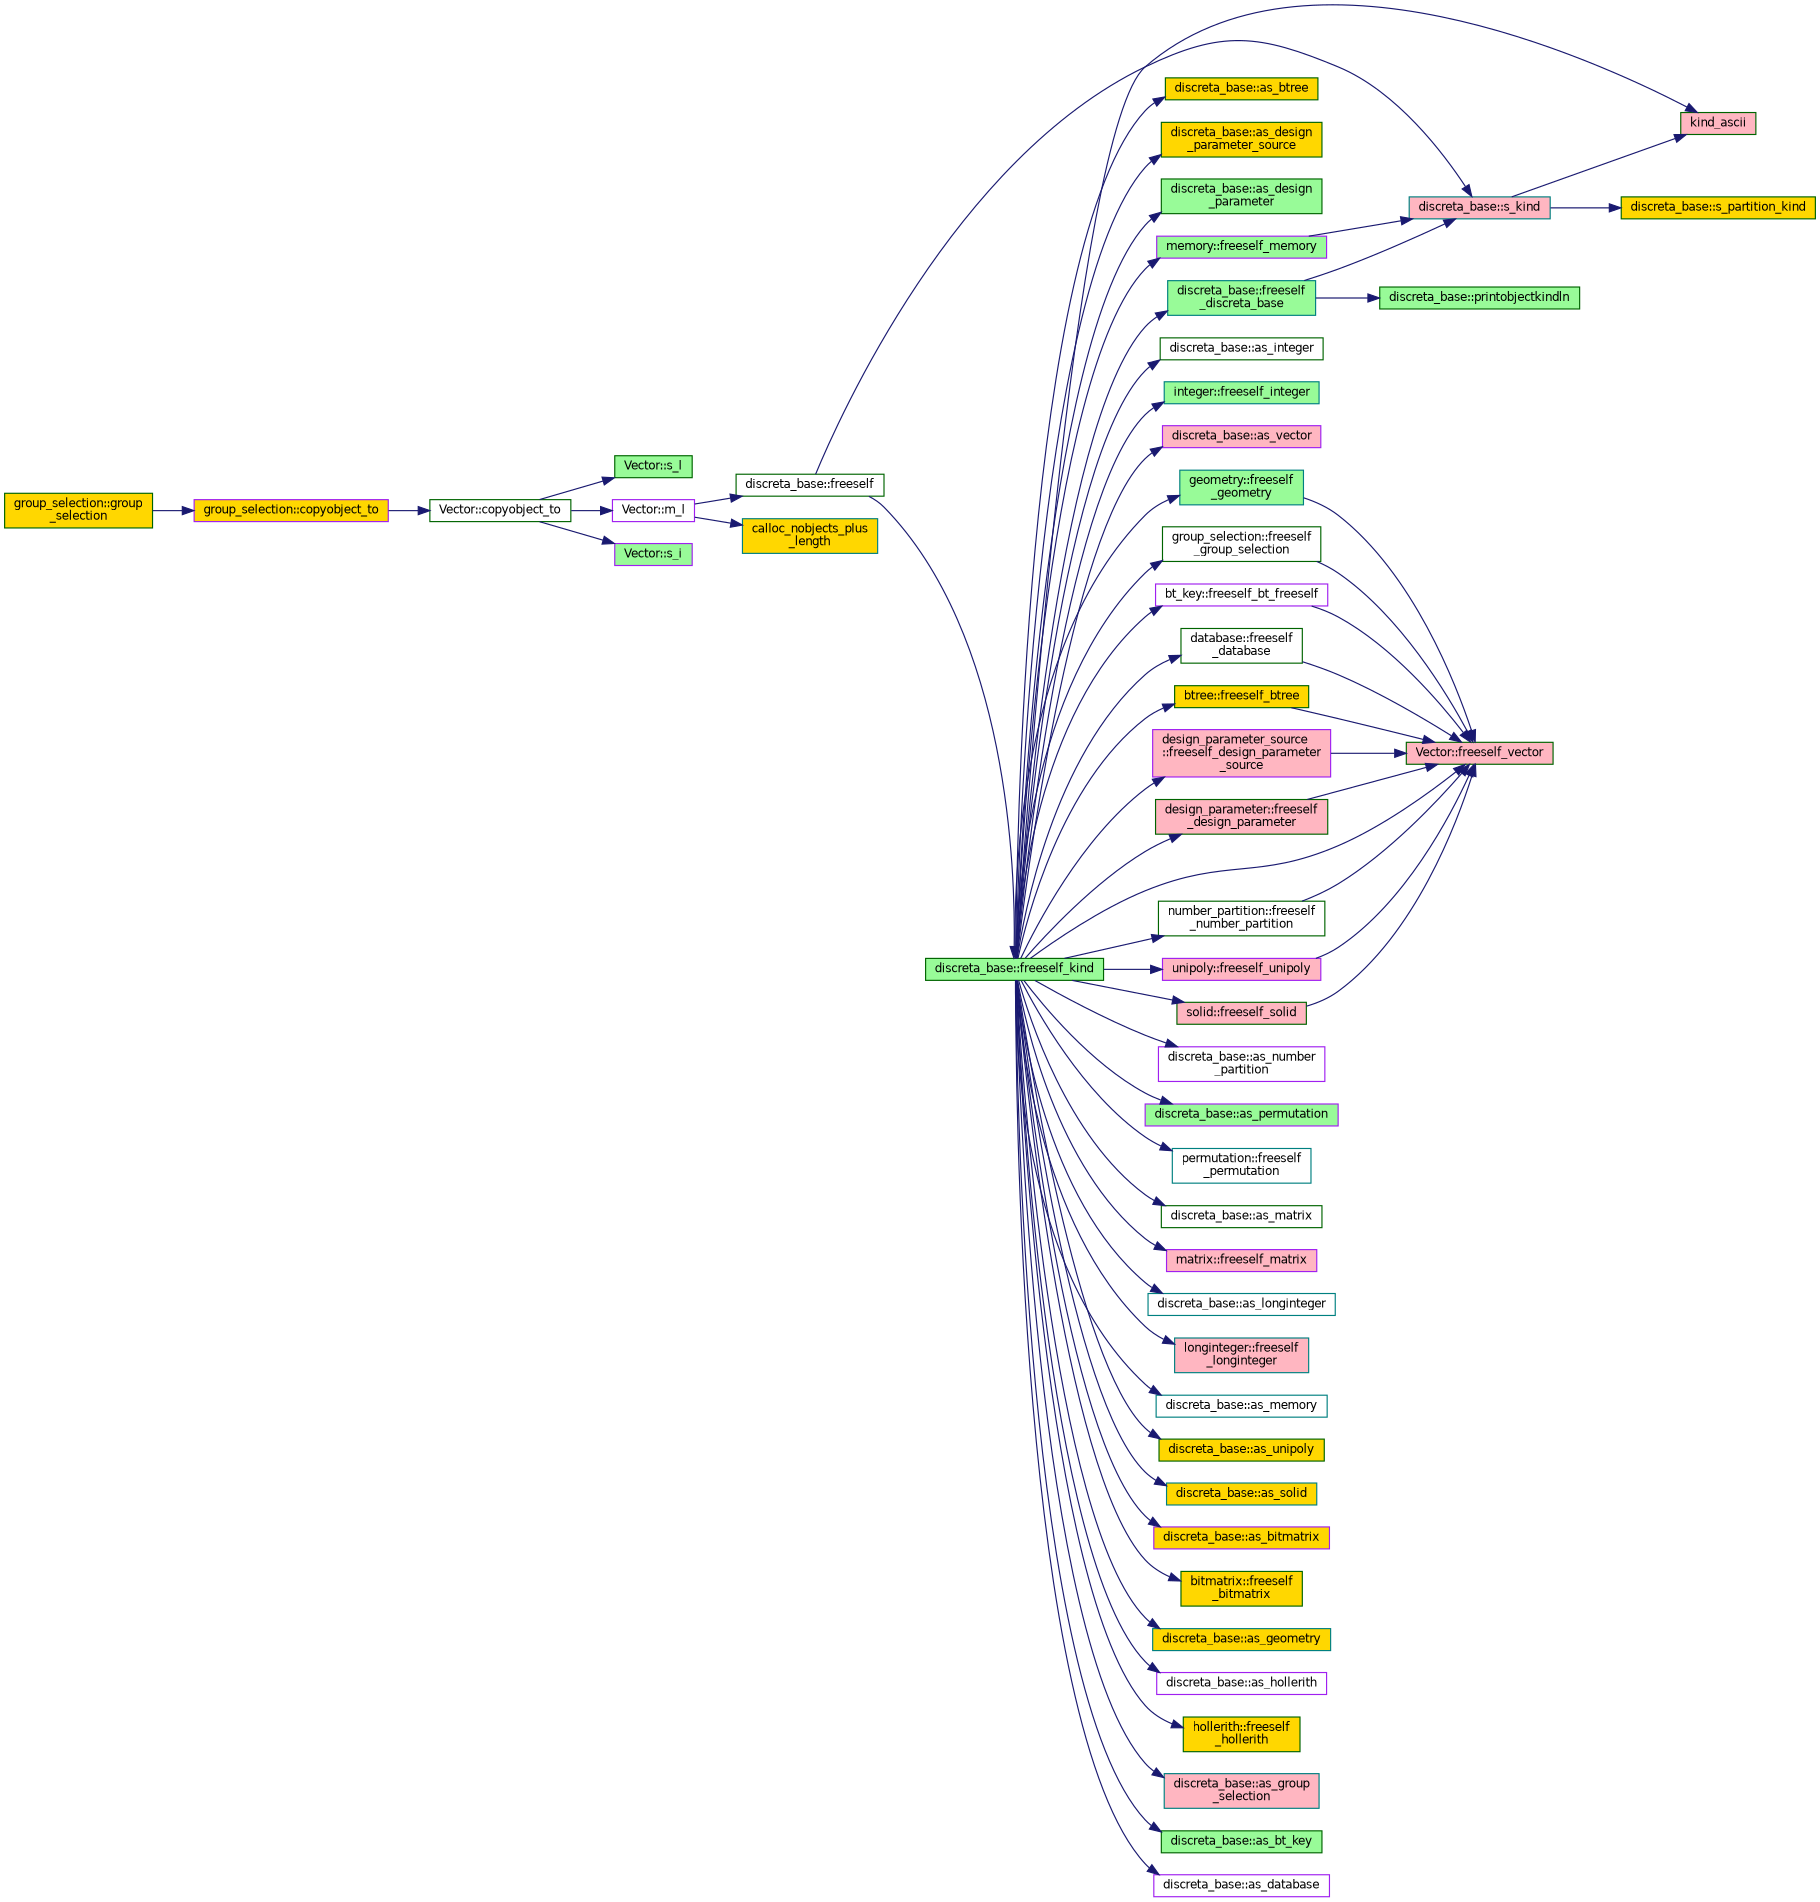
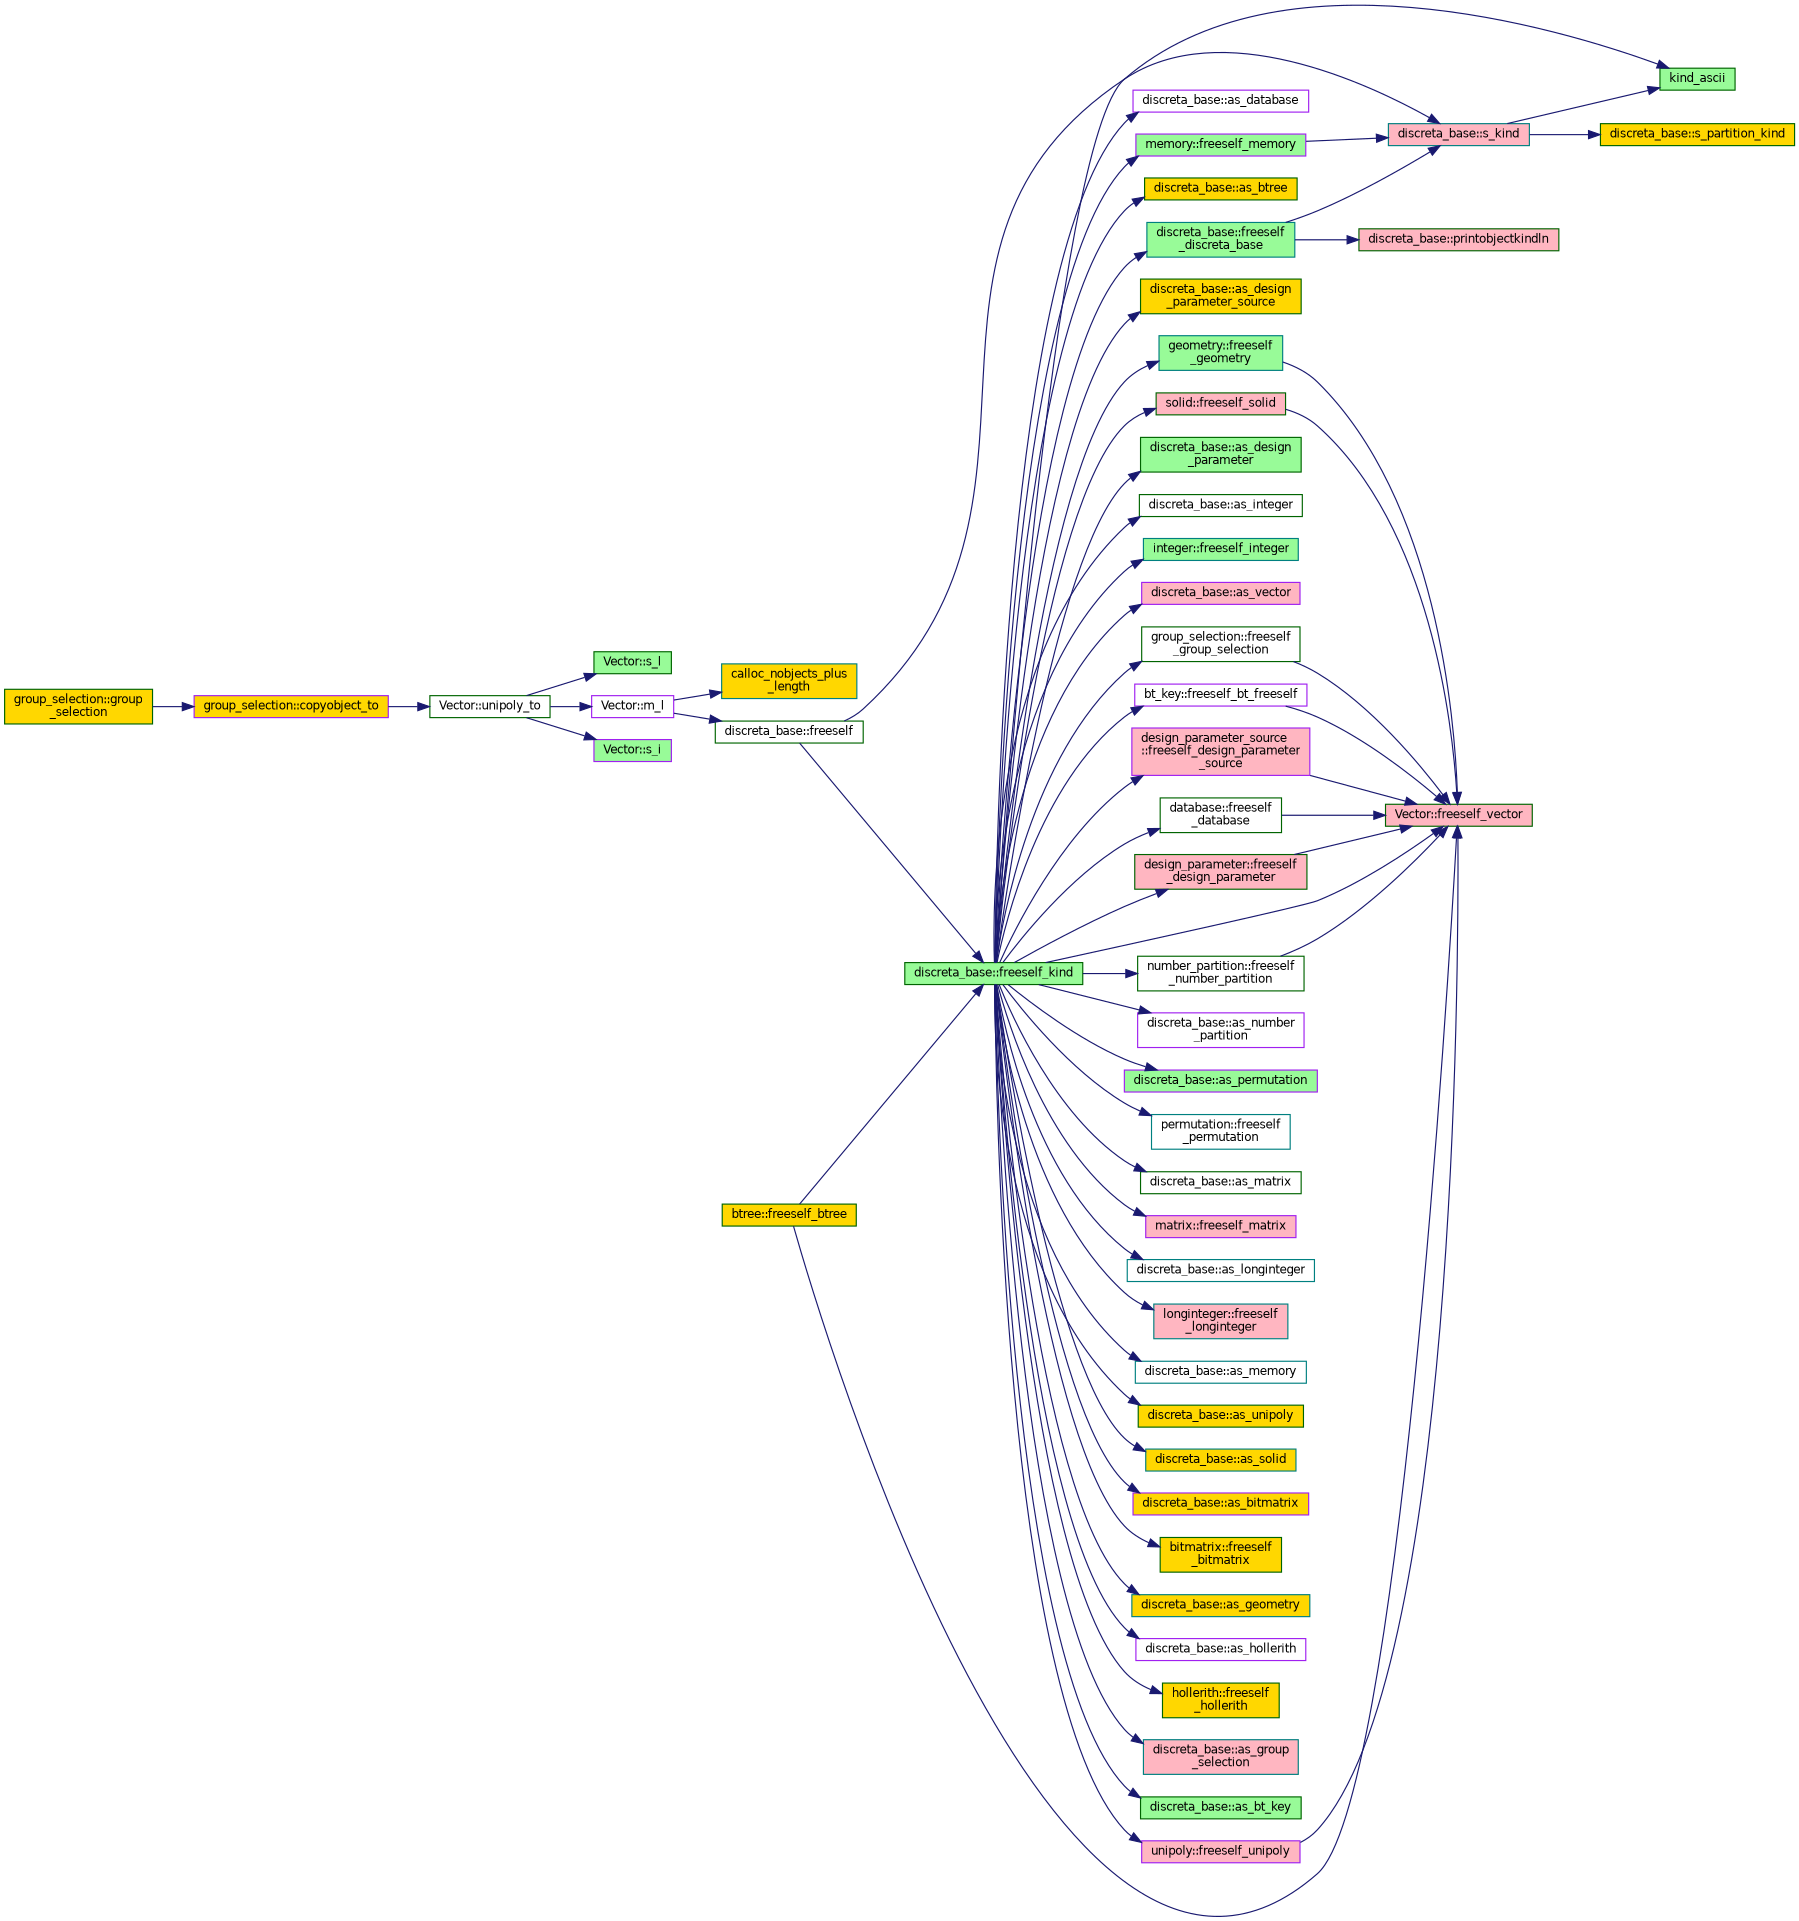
(1718, 124) -> (1698, 79)
(1480, 298) -> (1459, 240)
(500, 511) -> (490, 707)
(1067, 819) -> (888, 1099)
